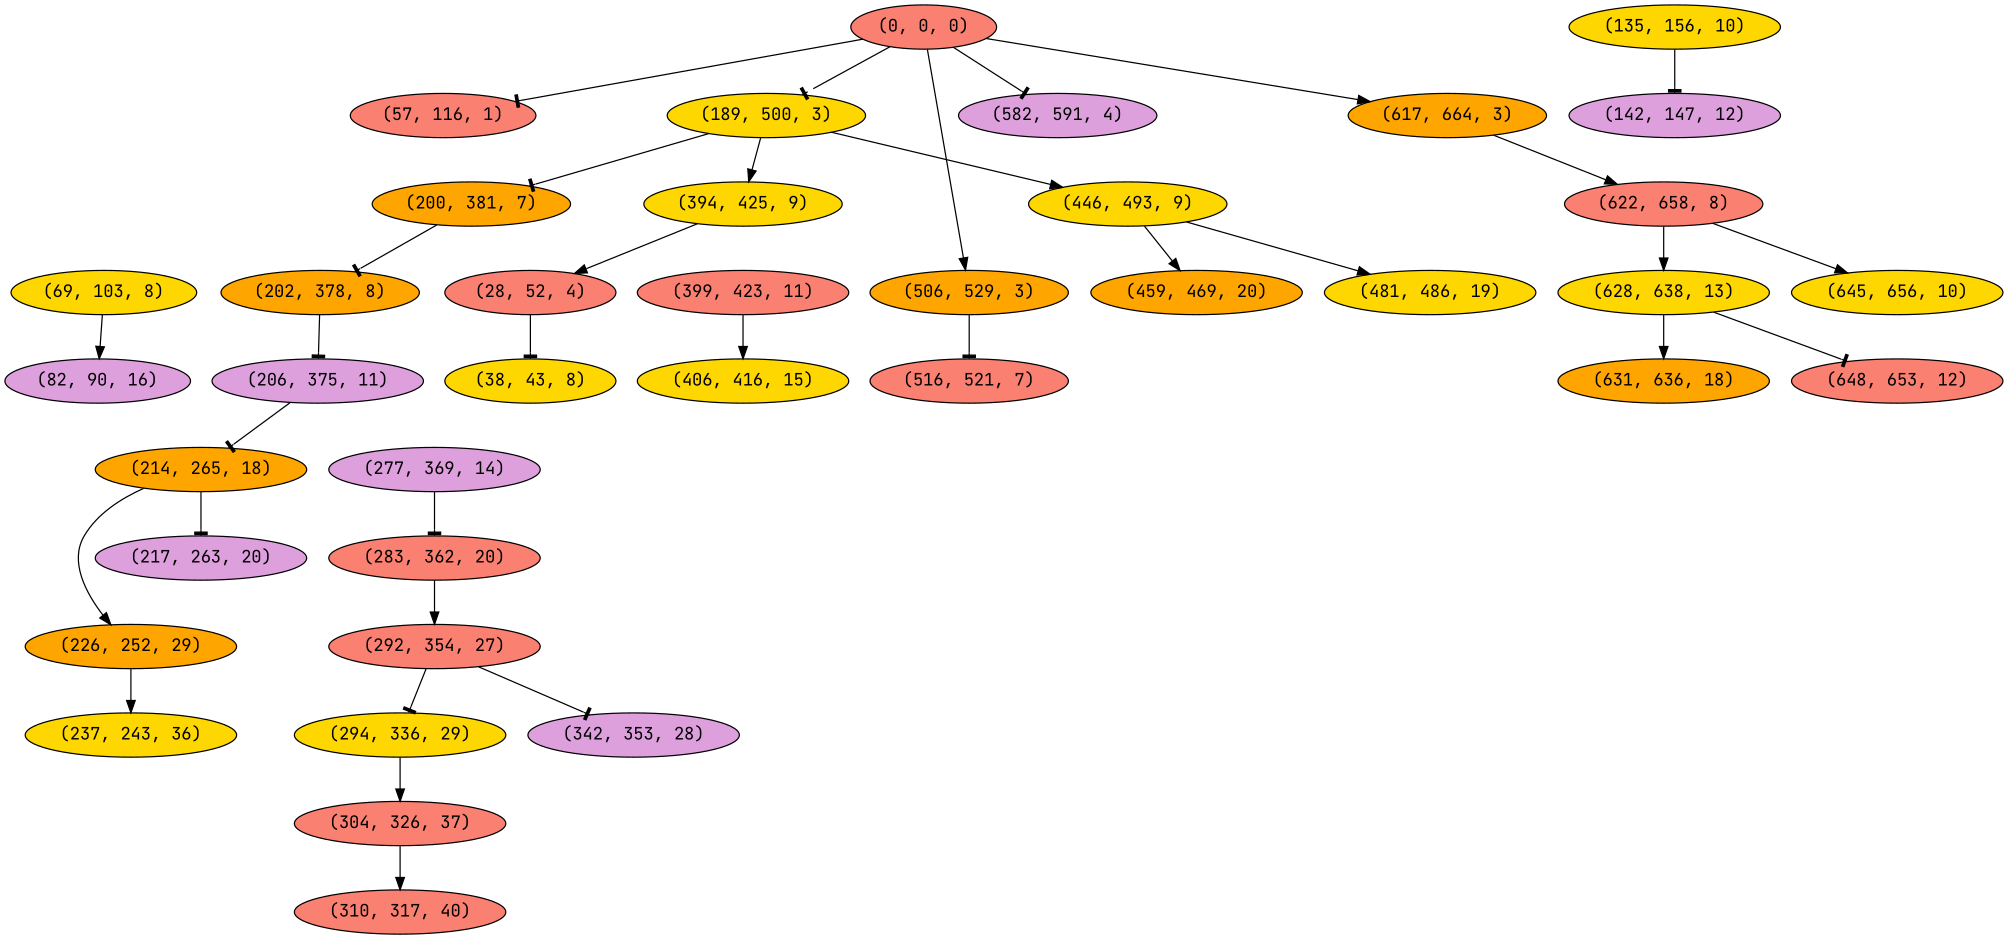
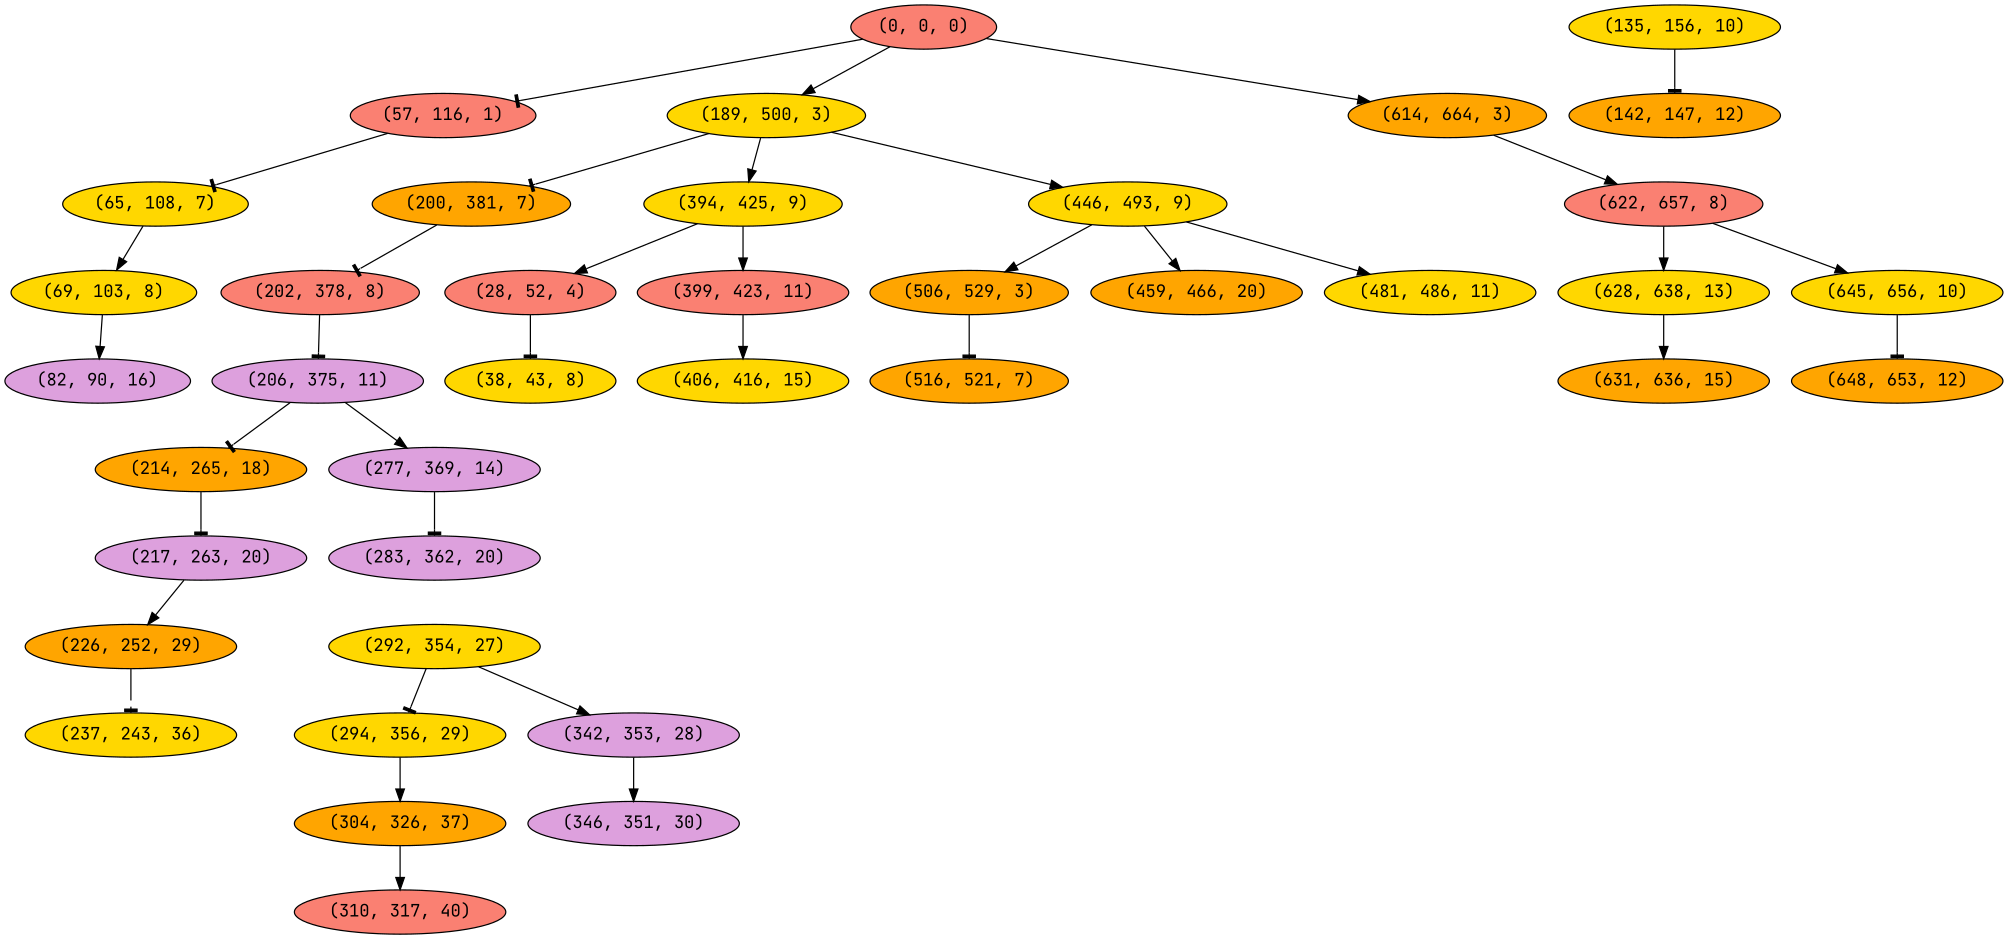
(852, 68) -> (852, 68)
(1058, 116) -> none
(1447, 116) -> (1447, 116)
(1675, 116) -> (1675, 116)
(945, 148) -> (1054, 245)
none -> (155, 204)
(1664, 204) -> (1664, 204)
none -> (743, 242)
(320, 293) -> (320, 293)
(1197, 293) -> (1197, 293)
(1430, 293) -> (1430, 293)
(1777, 336) -> (1897, 334)
(969, 381) -> (969, 381)
(1664, 381) -> (1664, 381)
(1897, 381) -> (1897, 381)
none -> (371, 422)
(82, 540) -> (170, 598)
(435, 558) -> (435, 558)
(435, 596) -> none
(435, 647) -> (435, 647)
(131, 685) -> (131, 685)
(531, 690) -> (531, 690)
(400, 735) -> (400, 735)
(400, 824) -> (400, 824)
none -> (634, 824)
